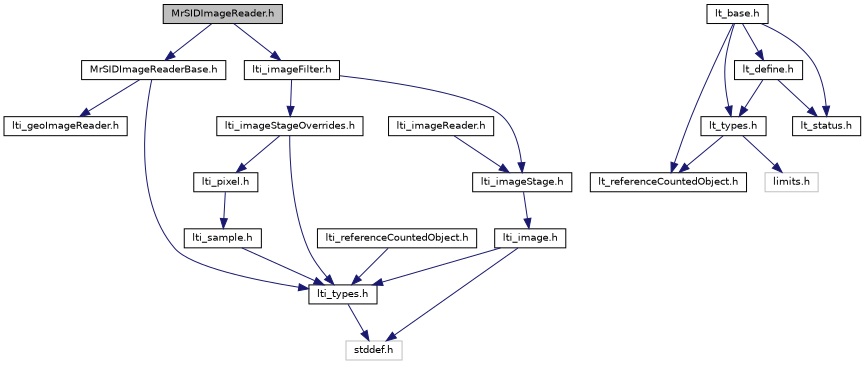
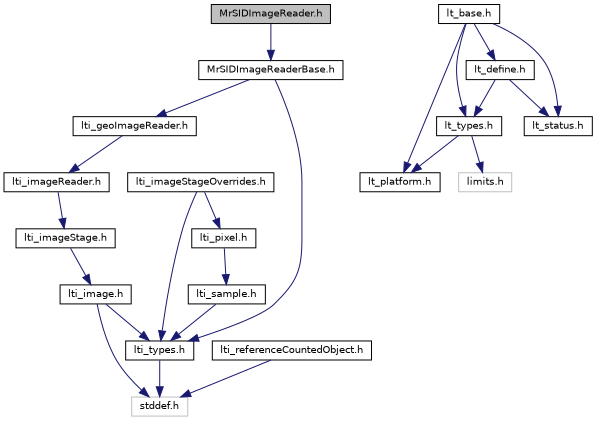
(292, 70) -> none
none -> (100, 151)
(668, 182) -> (400, 182)
(374, 263) -> (230, 377)
